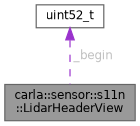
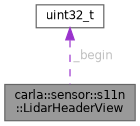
(70, 16) -> (70, 16)
